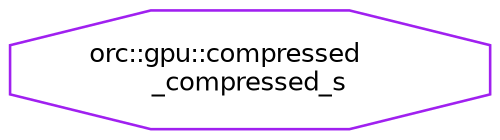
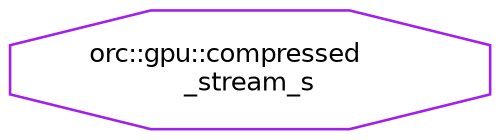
(250, 70) -> (250, 70)
